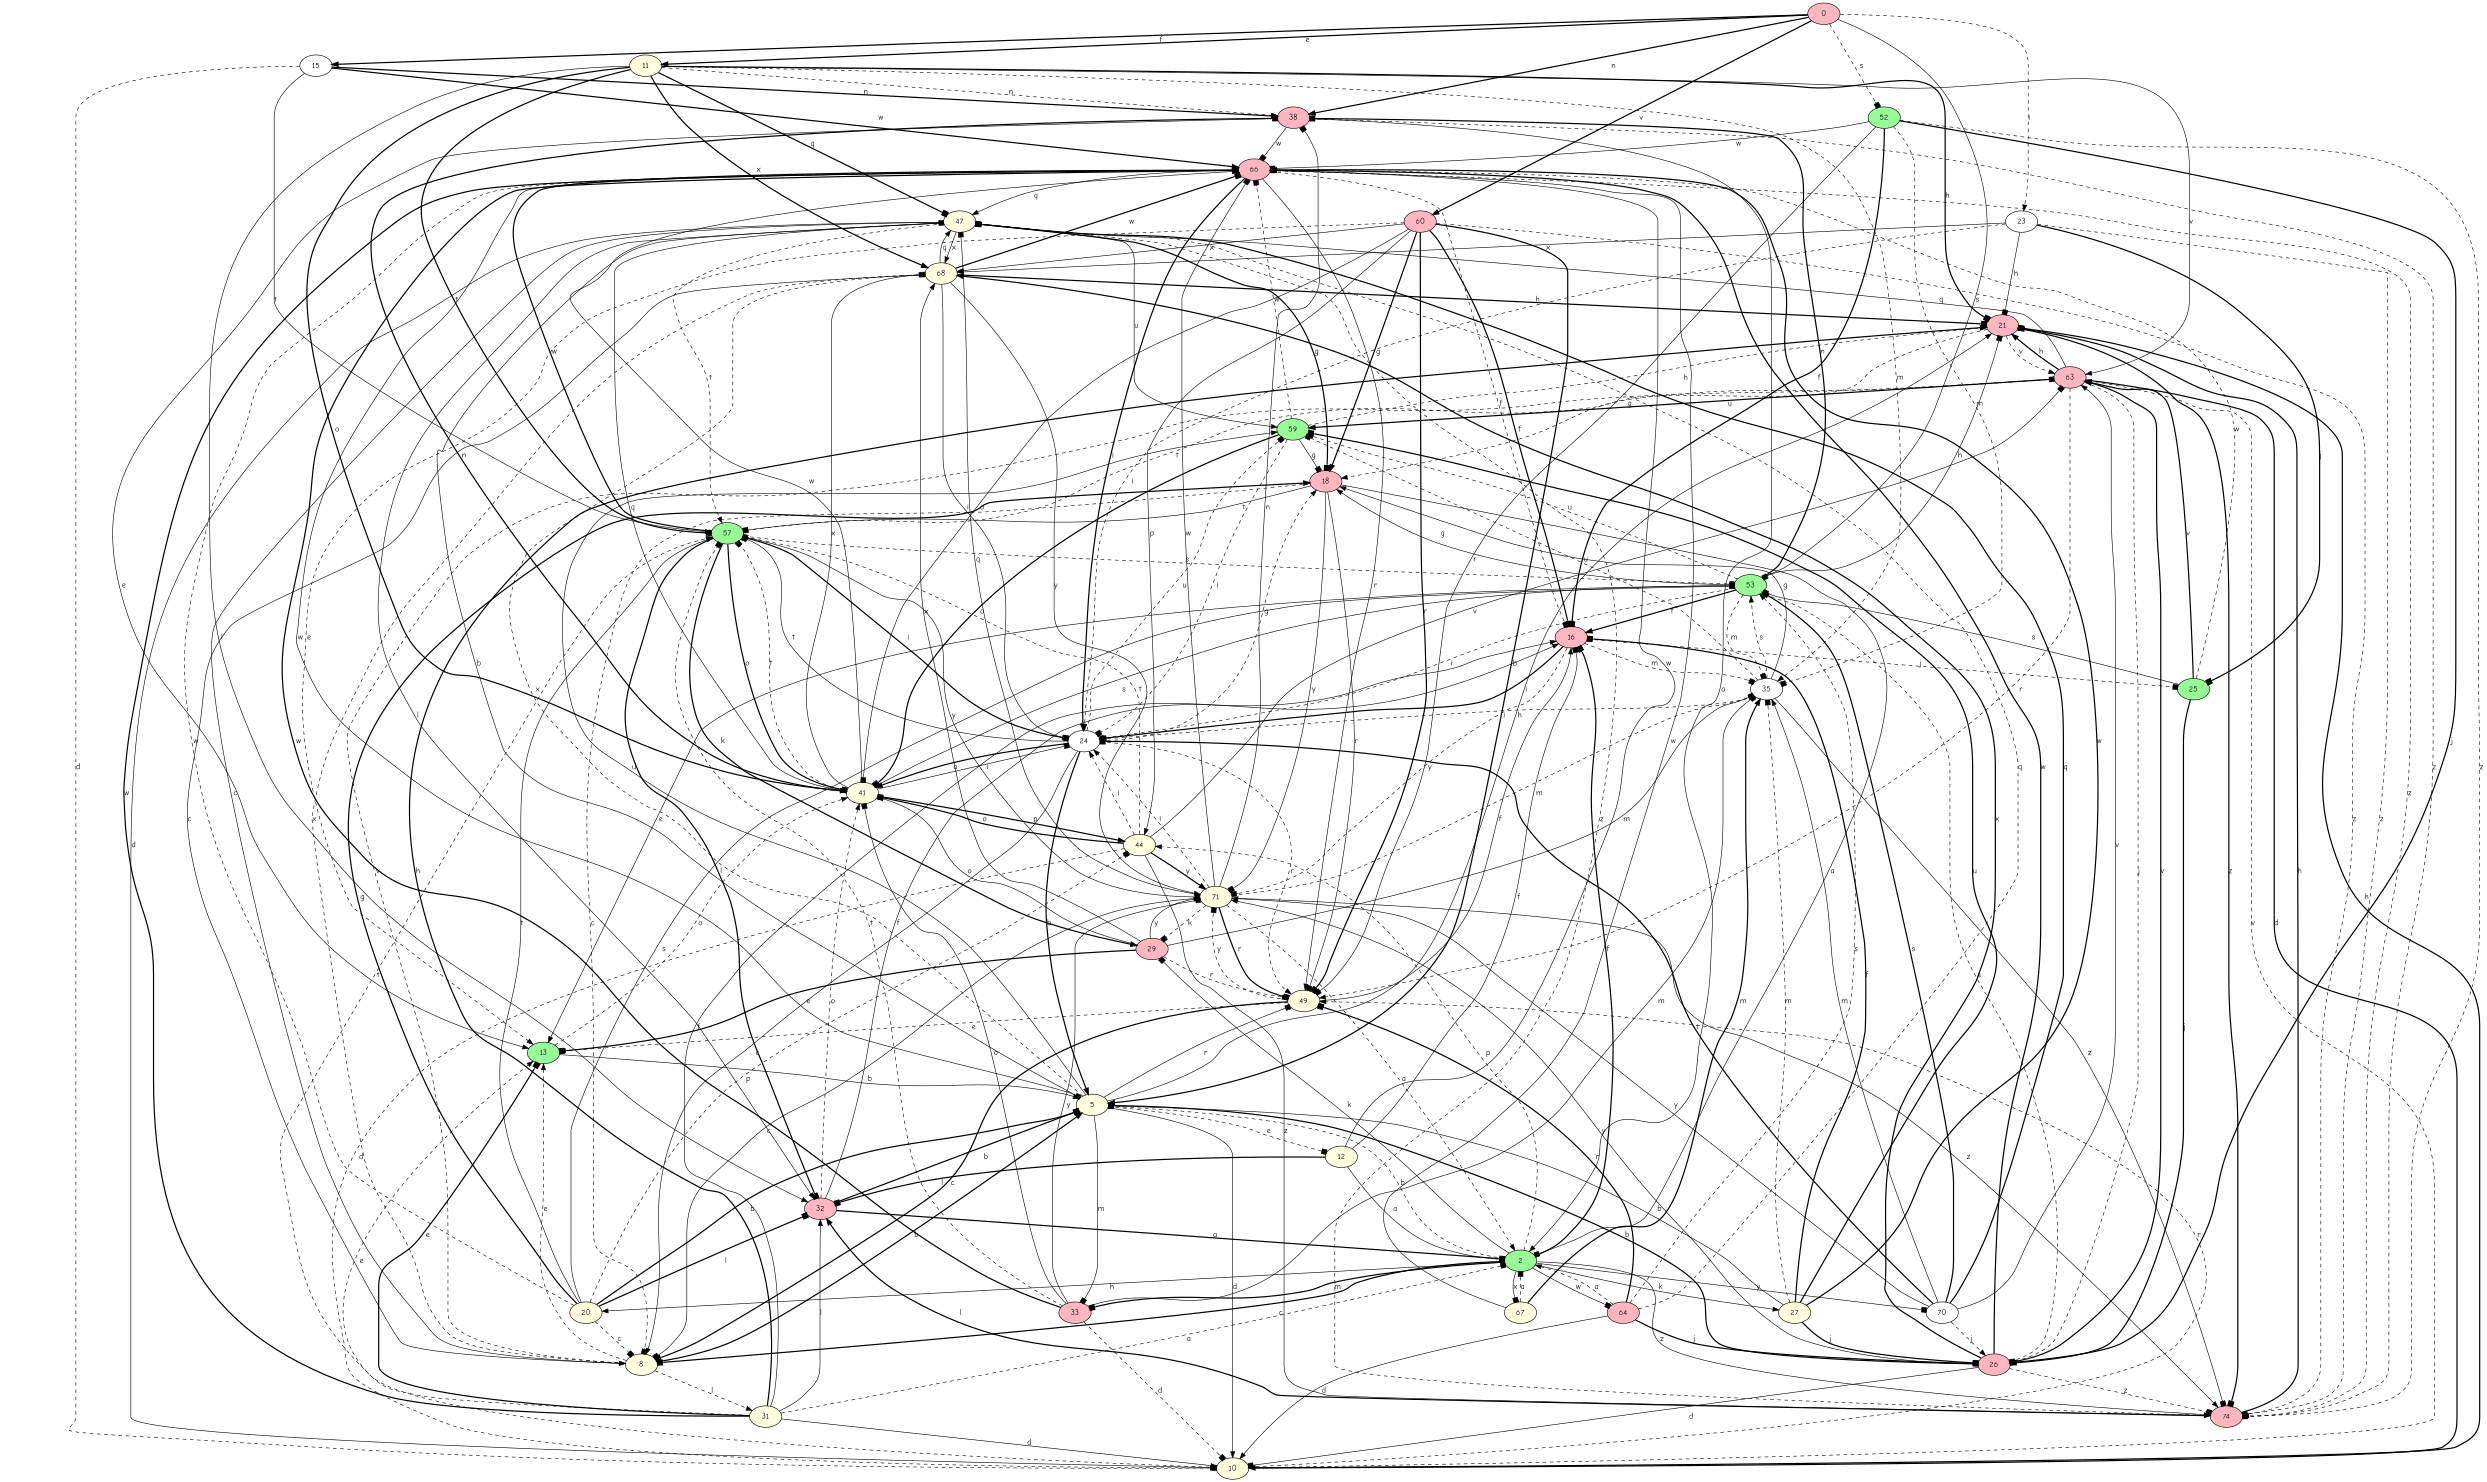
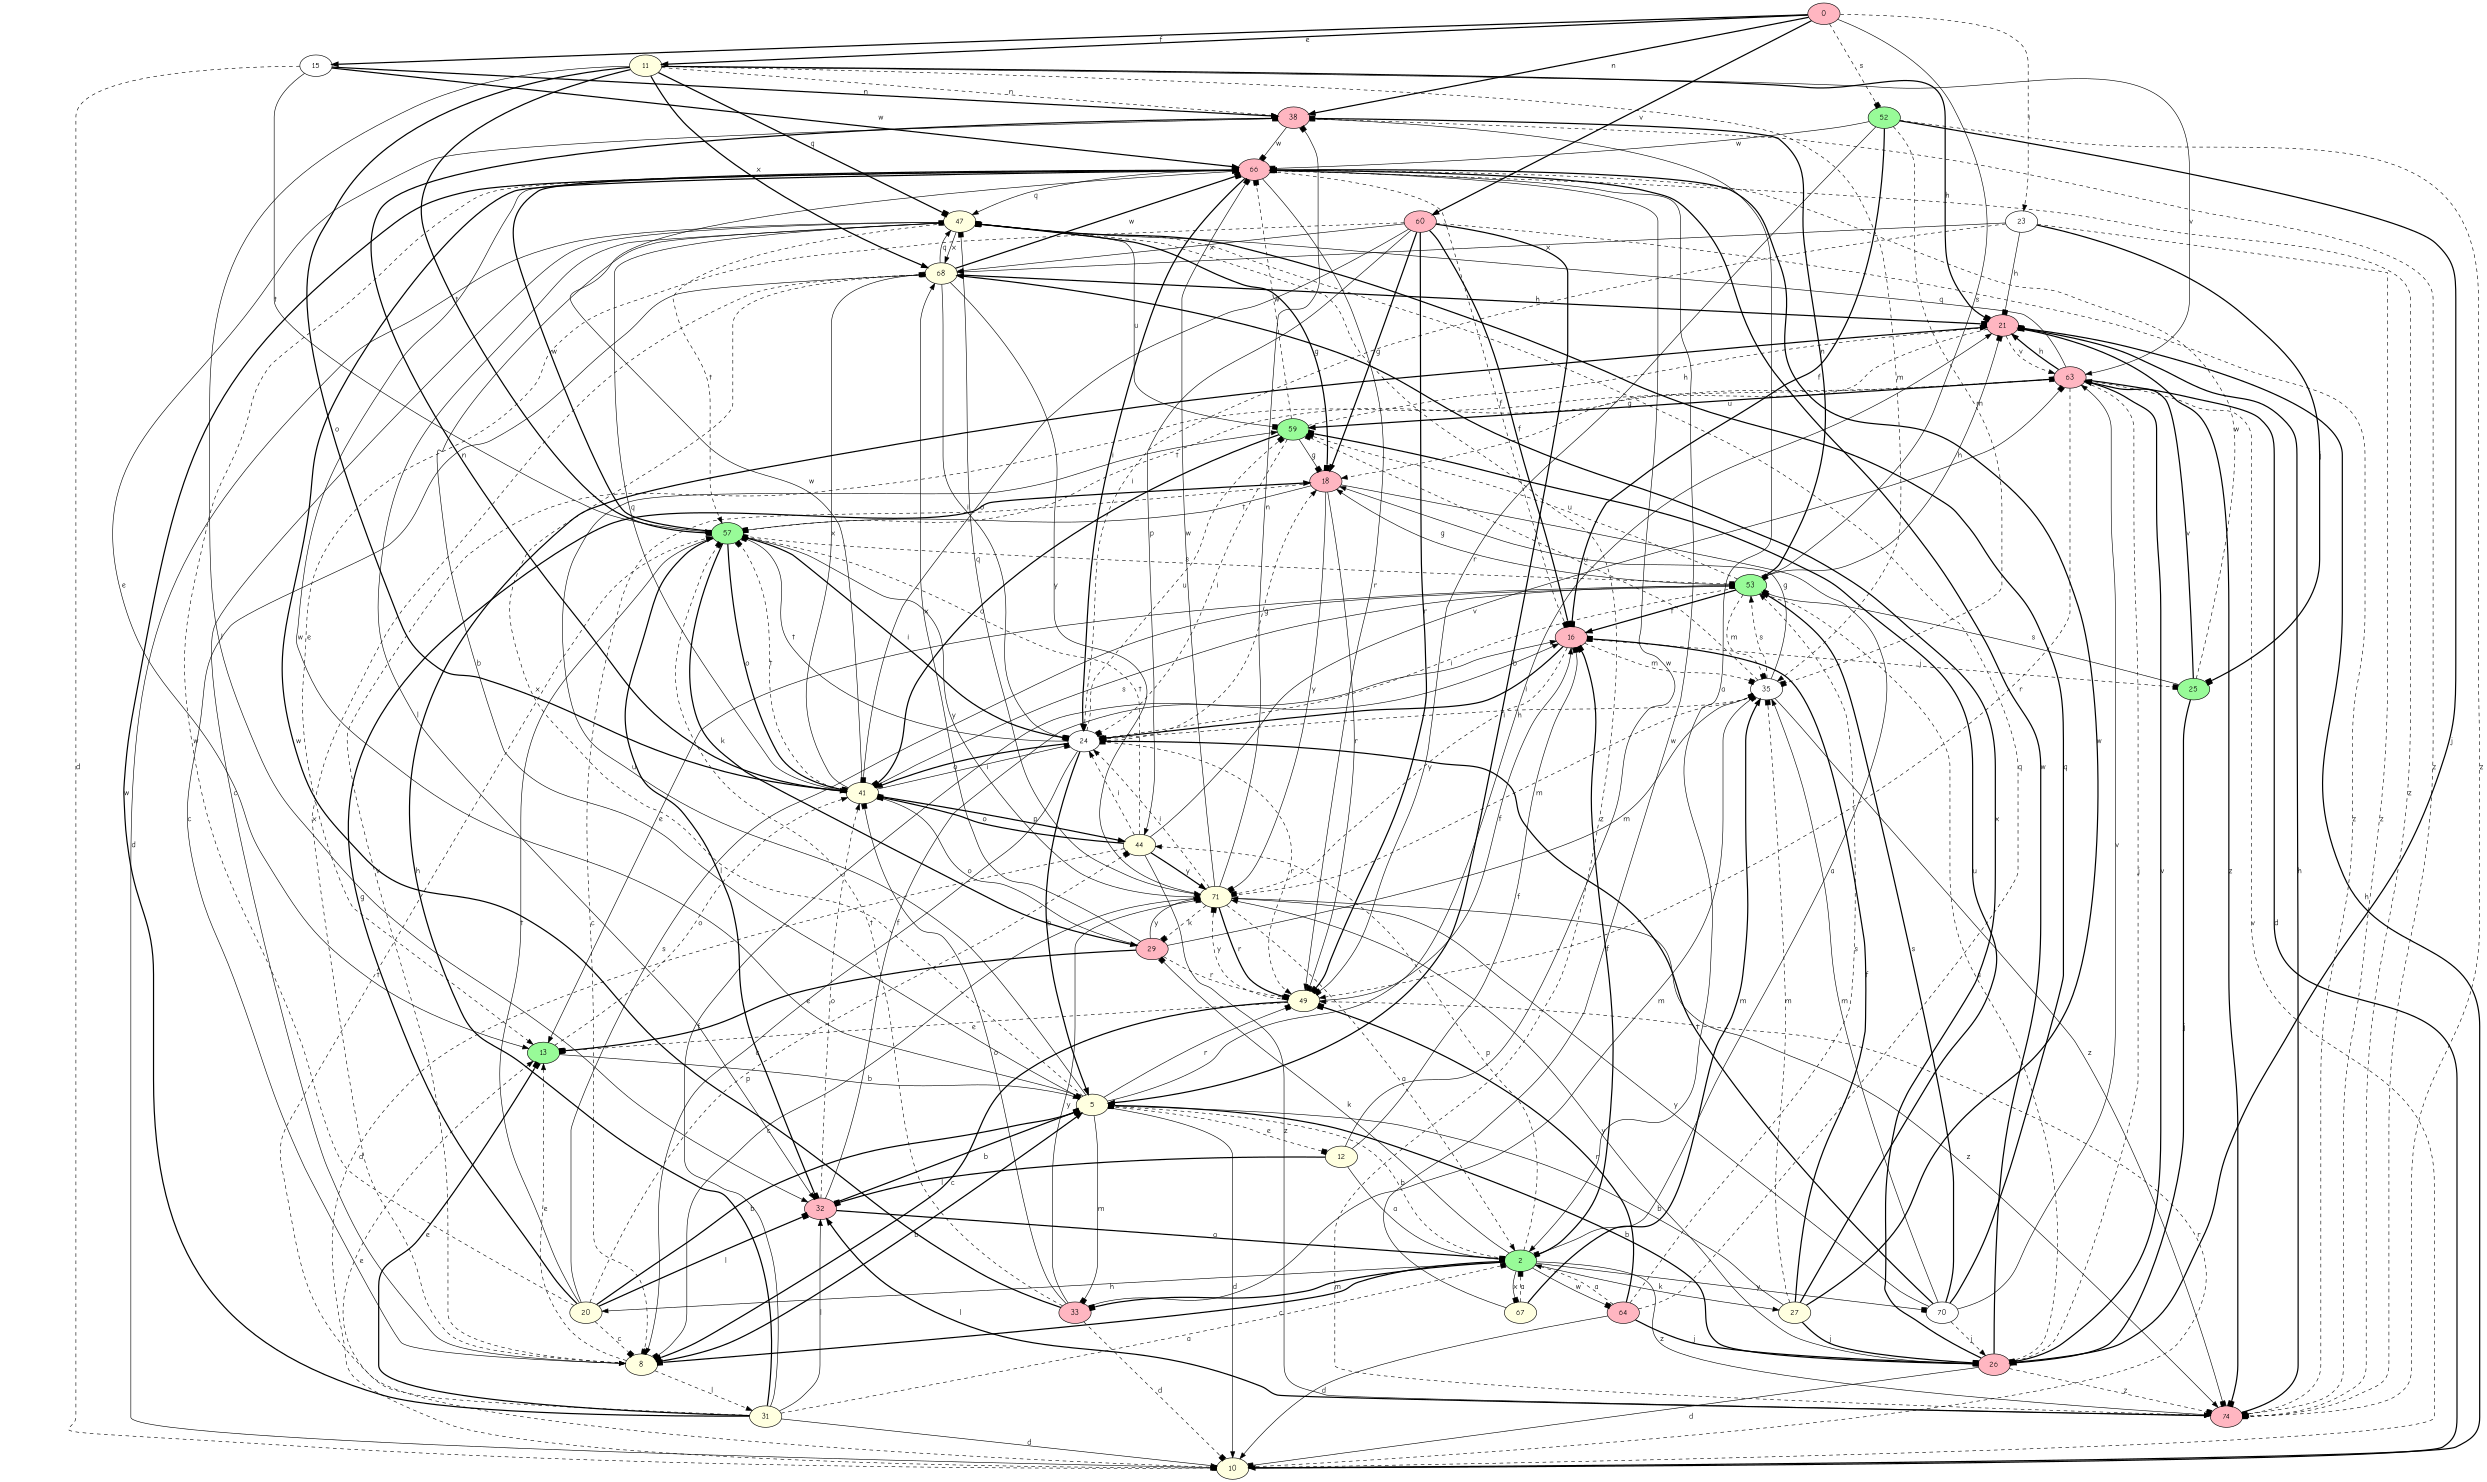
(1134, 309) -> (1134, 309)
